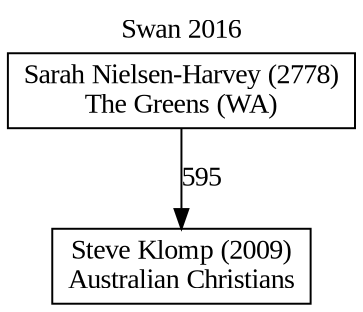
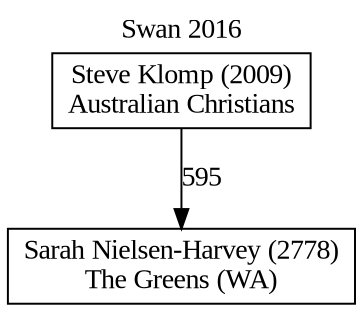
(181, 168) -> (181, 168)
